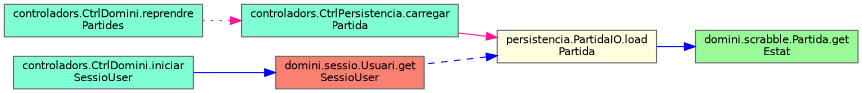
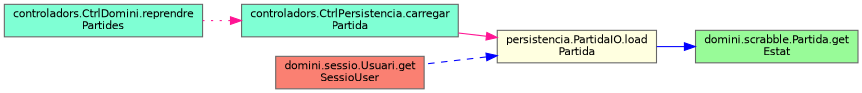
(103, 73) -> none
